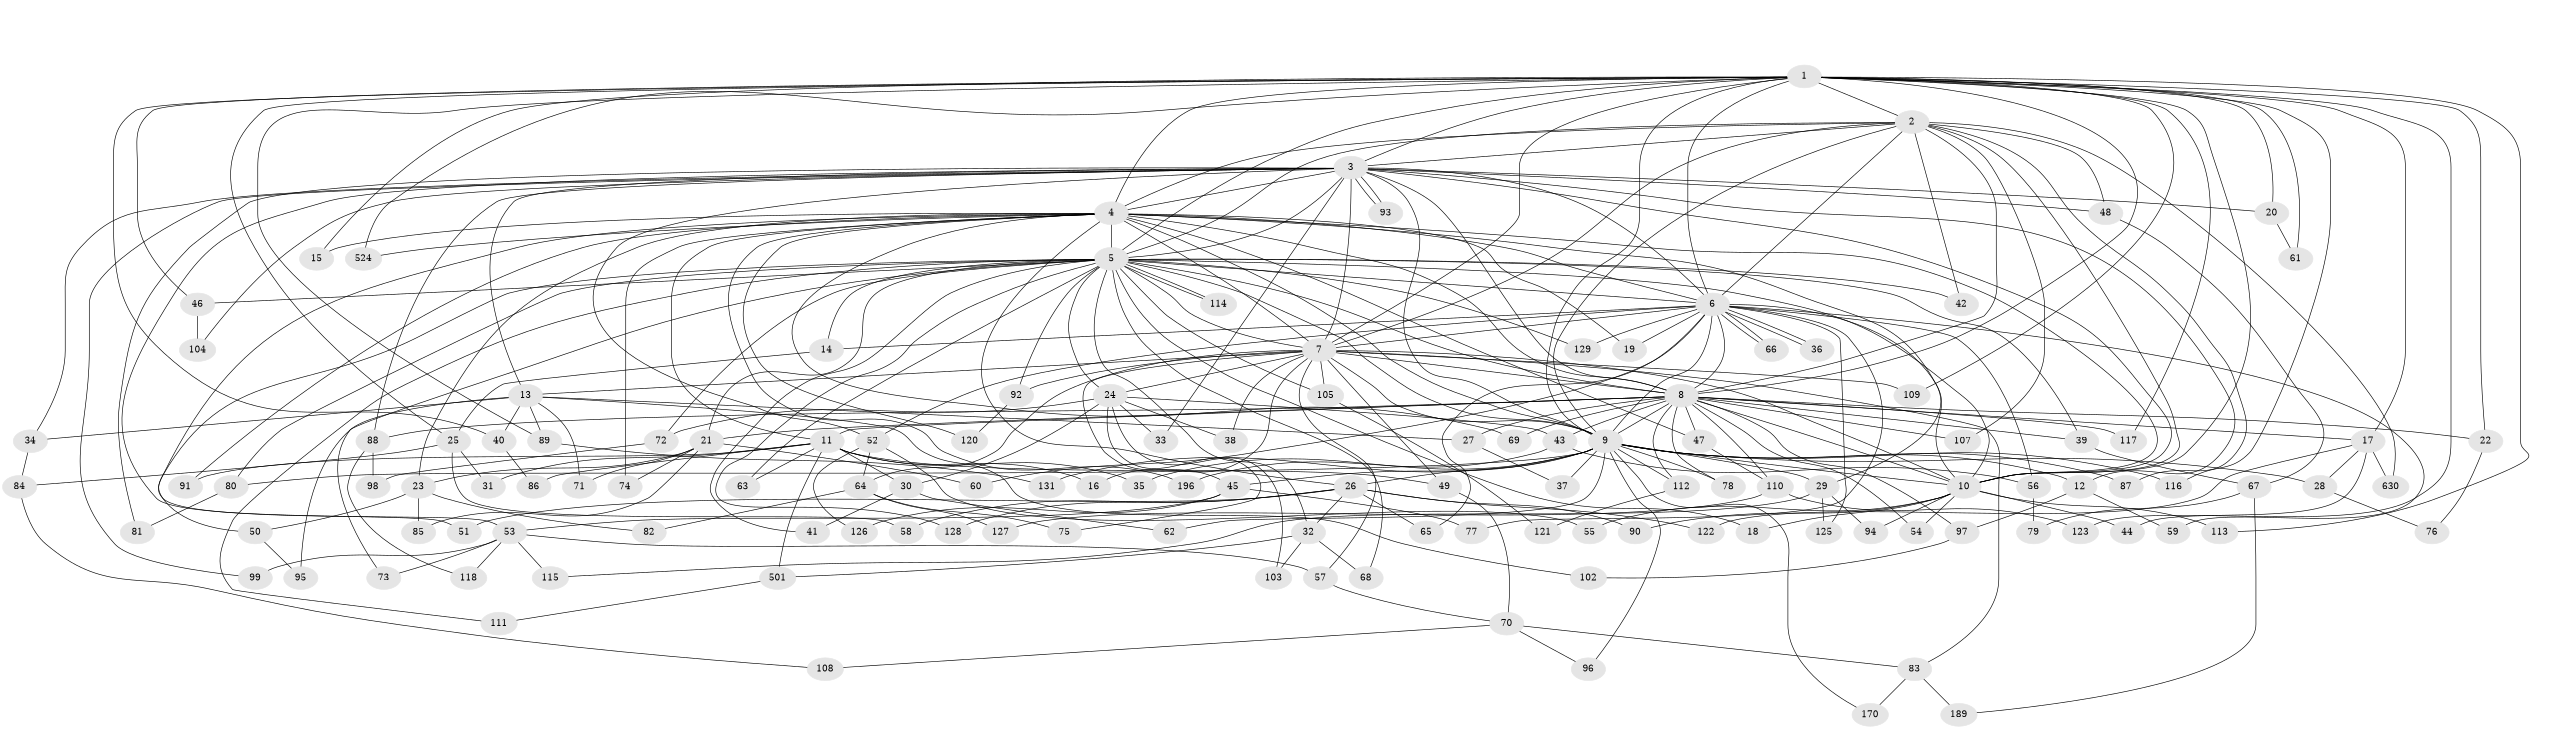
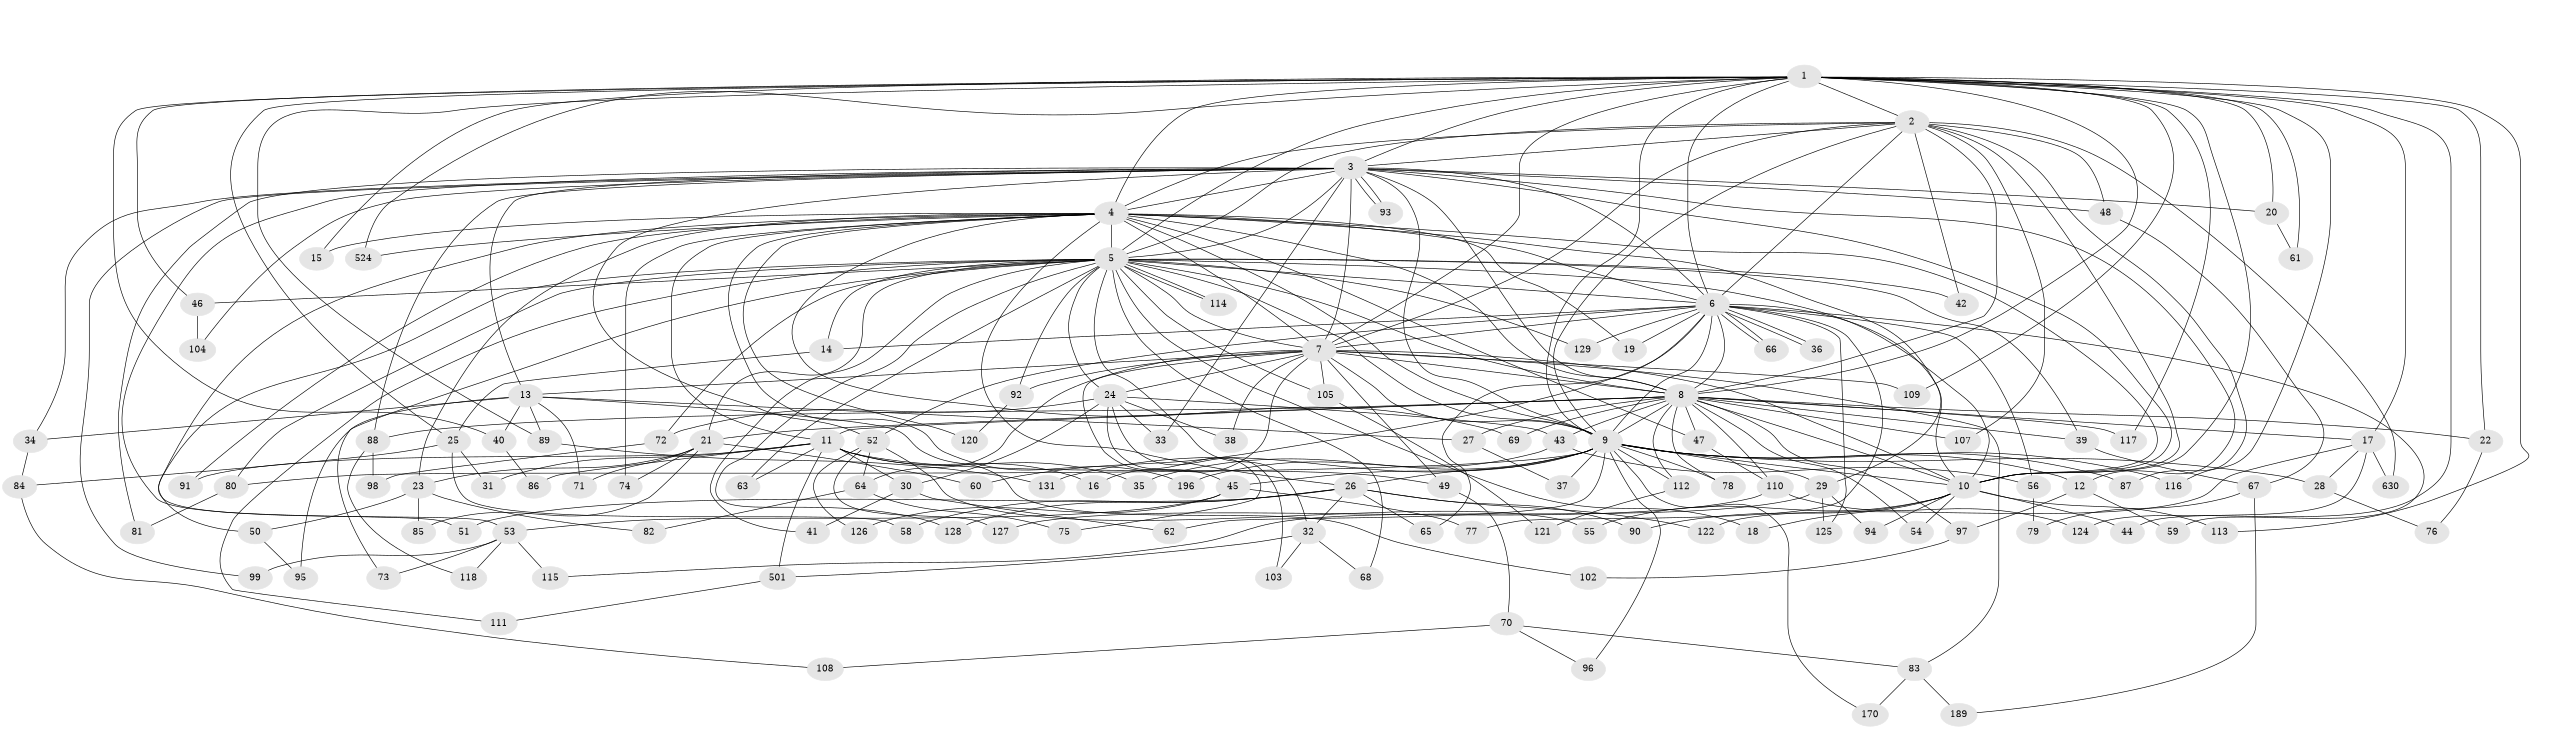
(930, 510) -> (846, 504)
(2080, 532) -> (2080, 532)
(1320, 578) -> none
